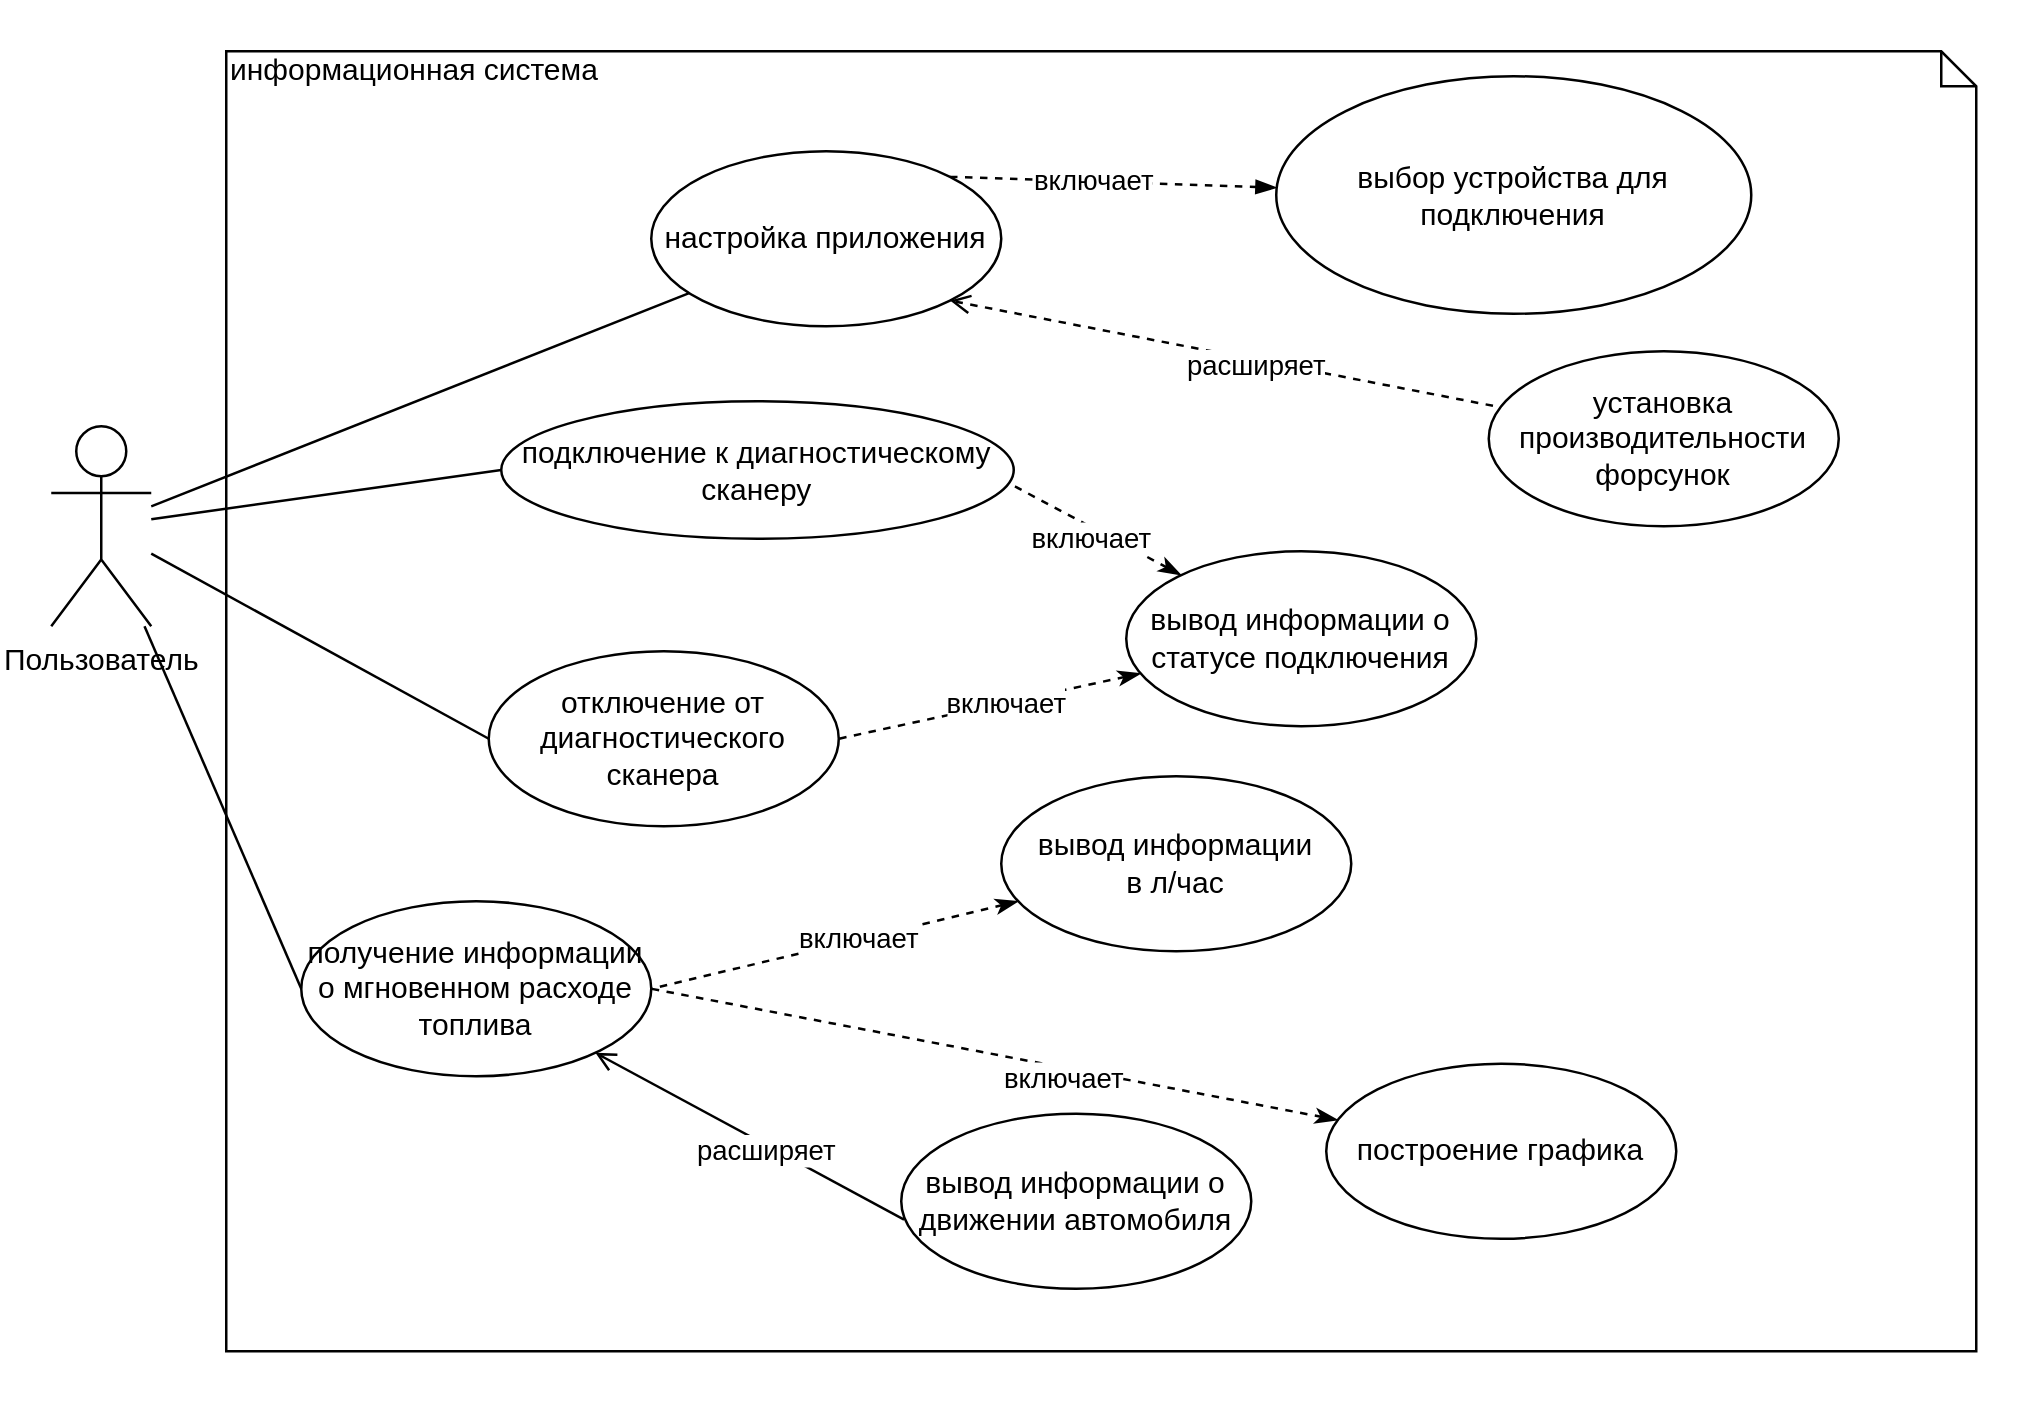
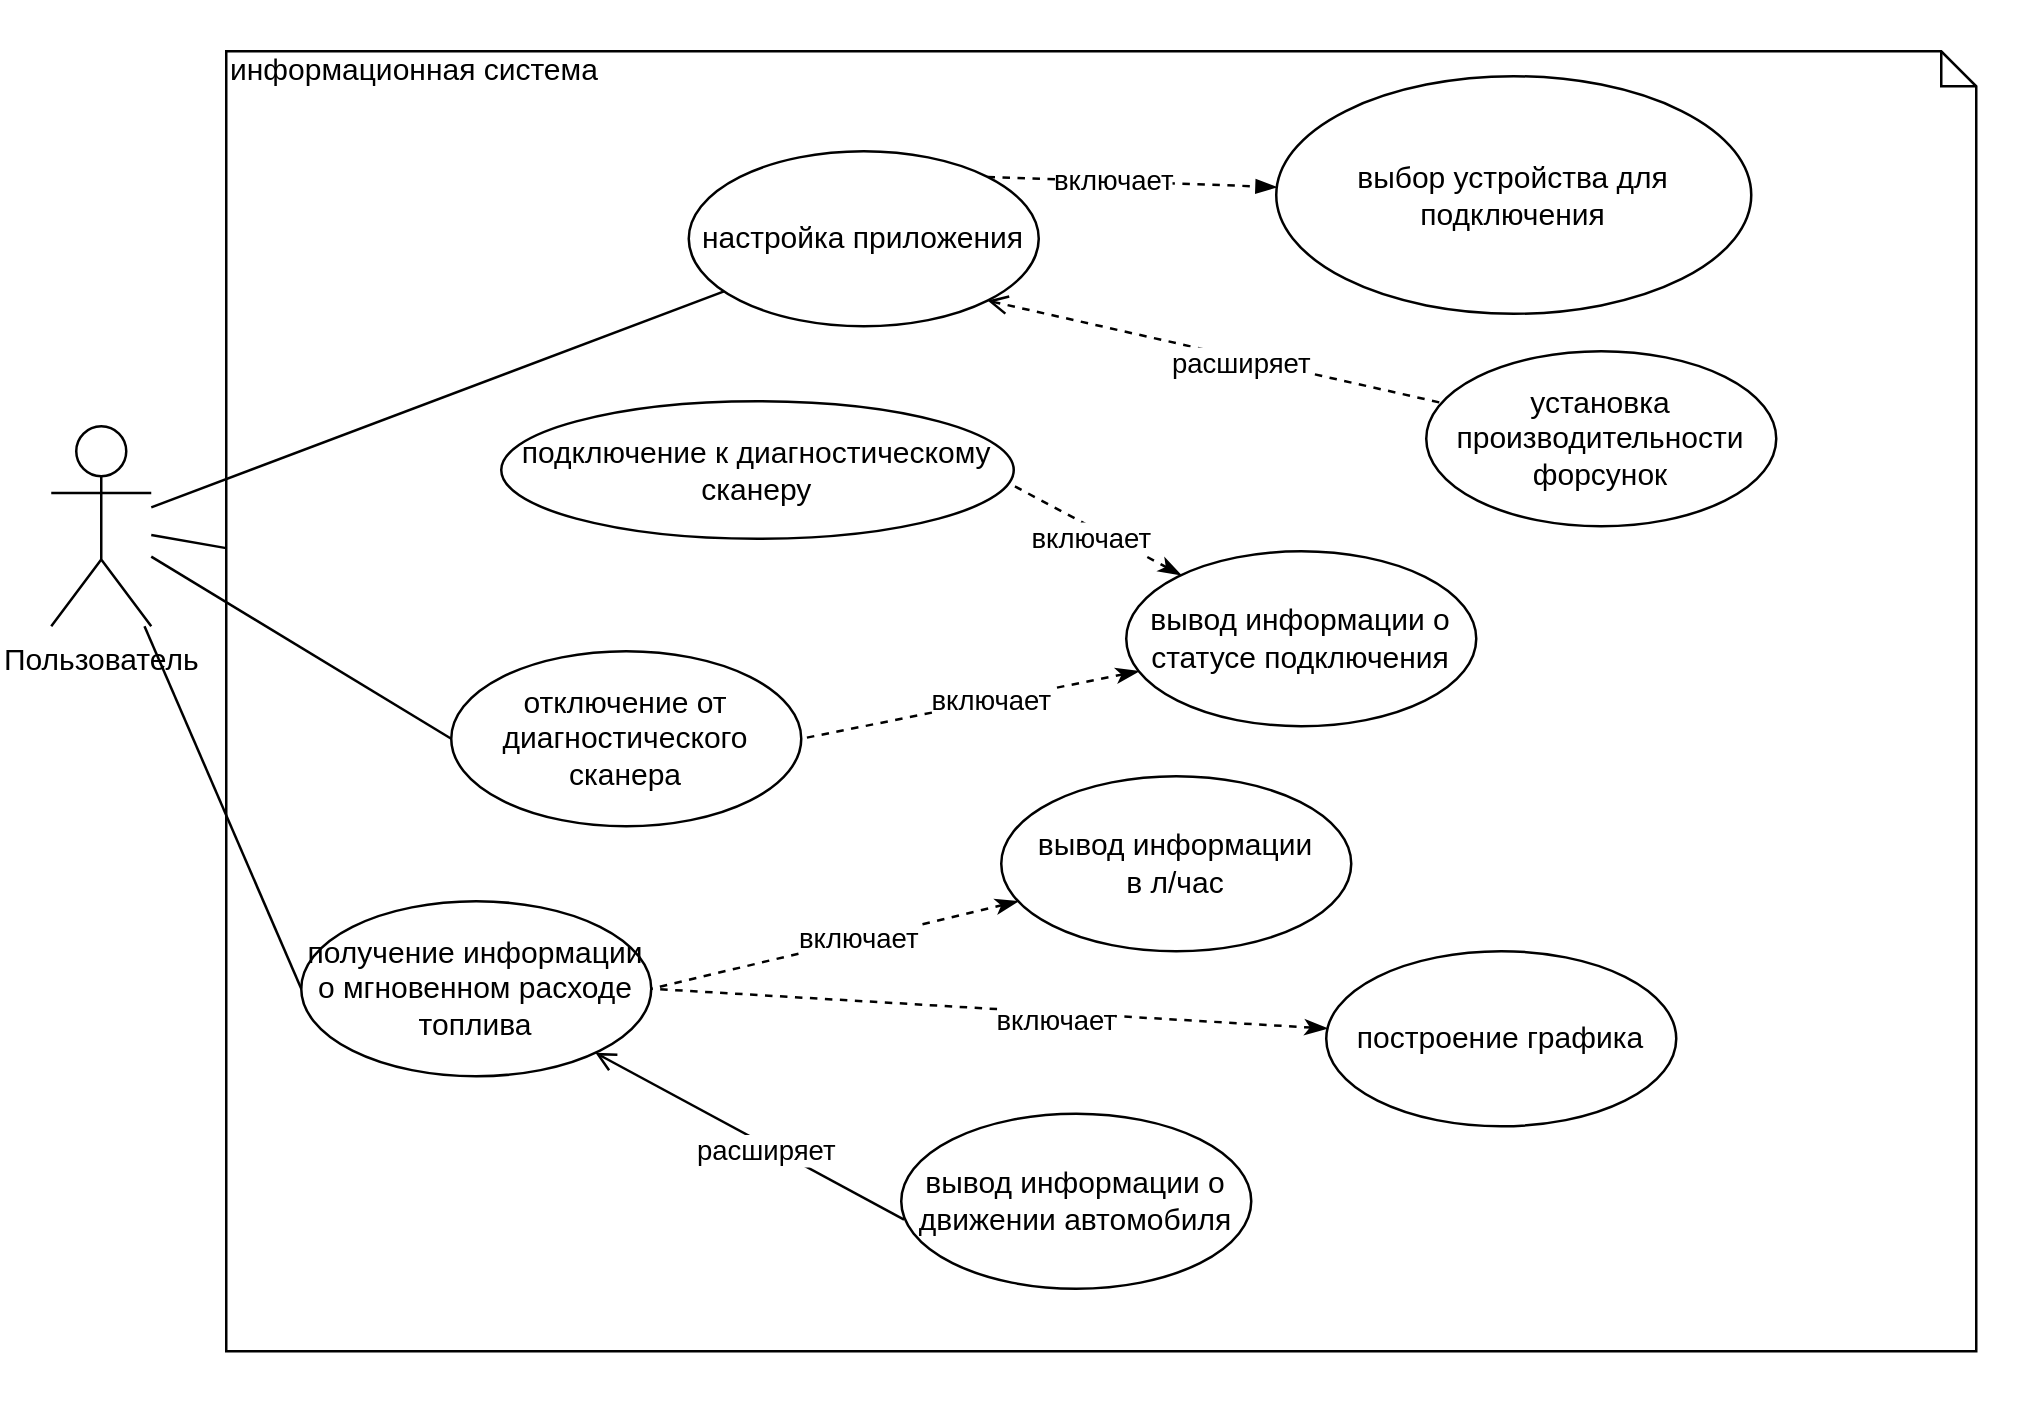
(826, 239) -> (864, 239)
(1664, 439) -> (1601, 439)
(326, 495) -> (189, 542)
(664, 739) -> (626, 739)
(1501, 1151) -> (1501, 1039)
